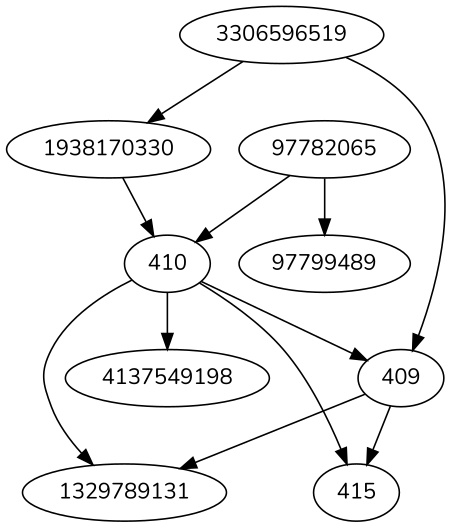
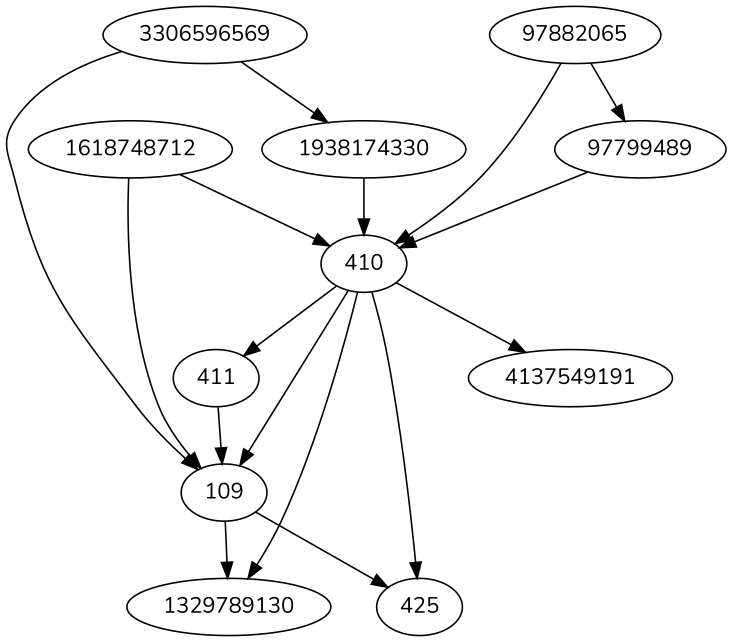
(282, 35) -> (205, 35)
(109, 149) -> (364, 149)
none -> (130, 149)
(325, 149) -> (575, 35)
none -> (501, 207)
(167, 378) -> (570, 378)
none -> (216, 378)
(401, 378) -> (224, 493)
(124, 493) -> (229, 607)
(356, 493) -> (420, 607)
